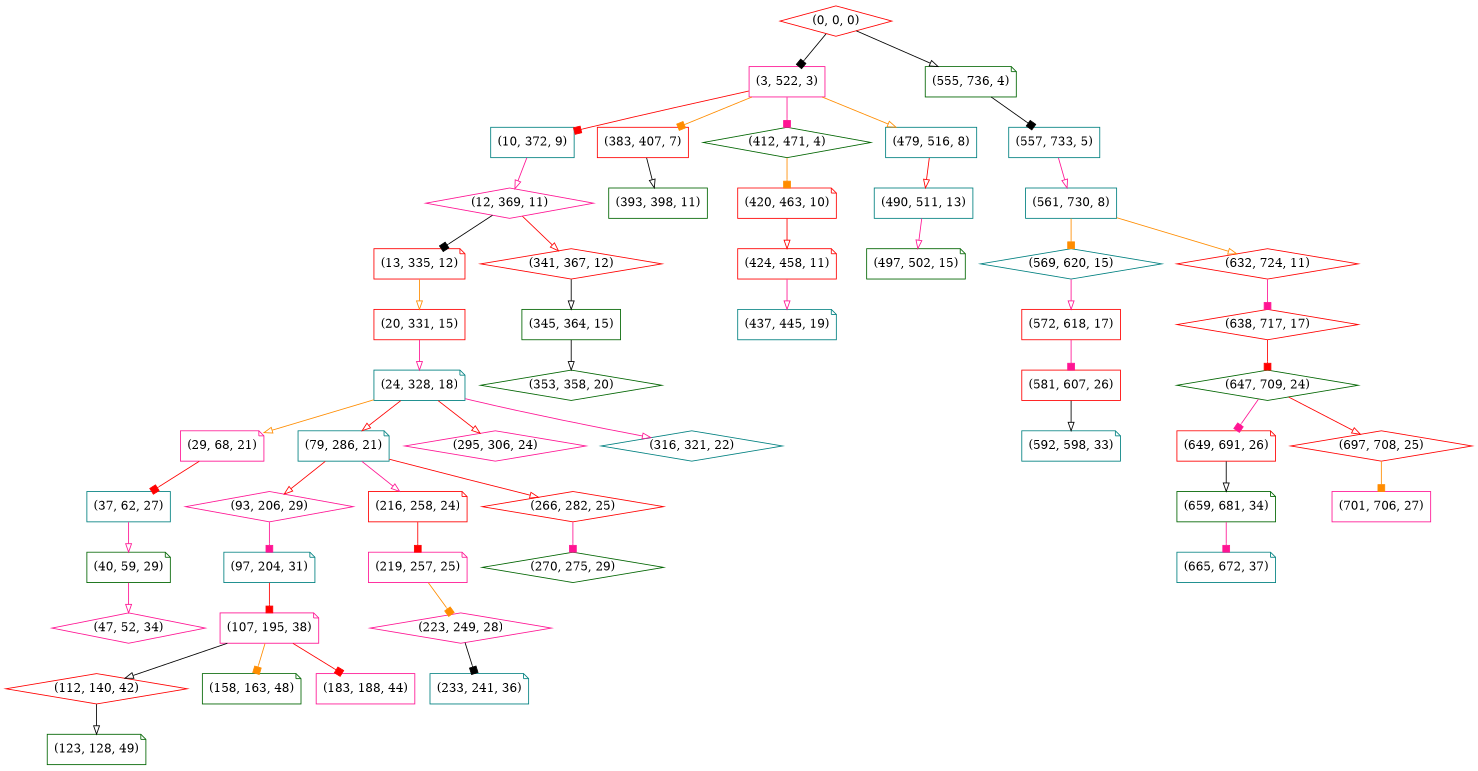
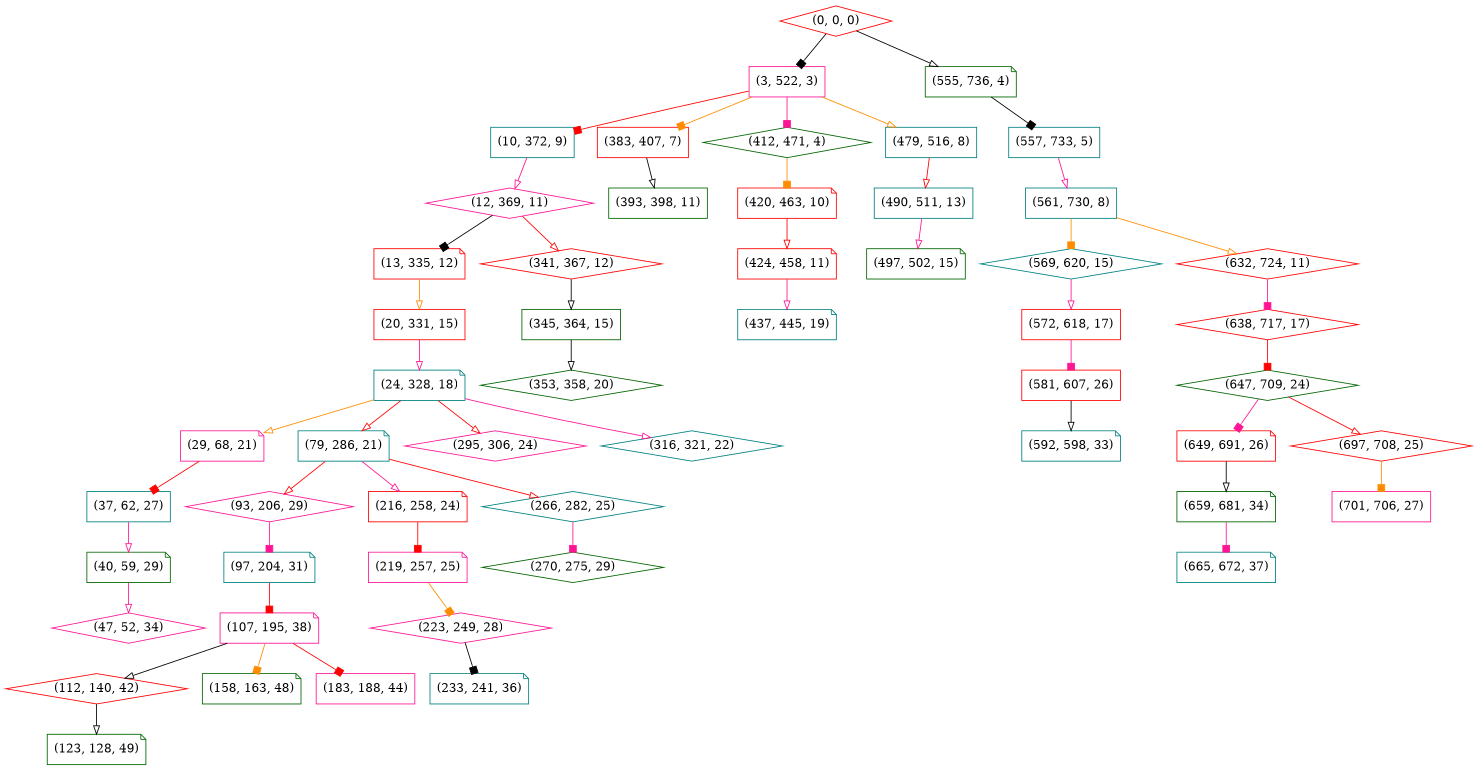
(573, 507) -> (573, 507)
